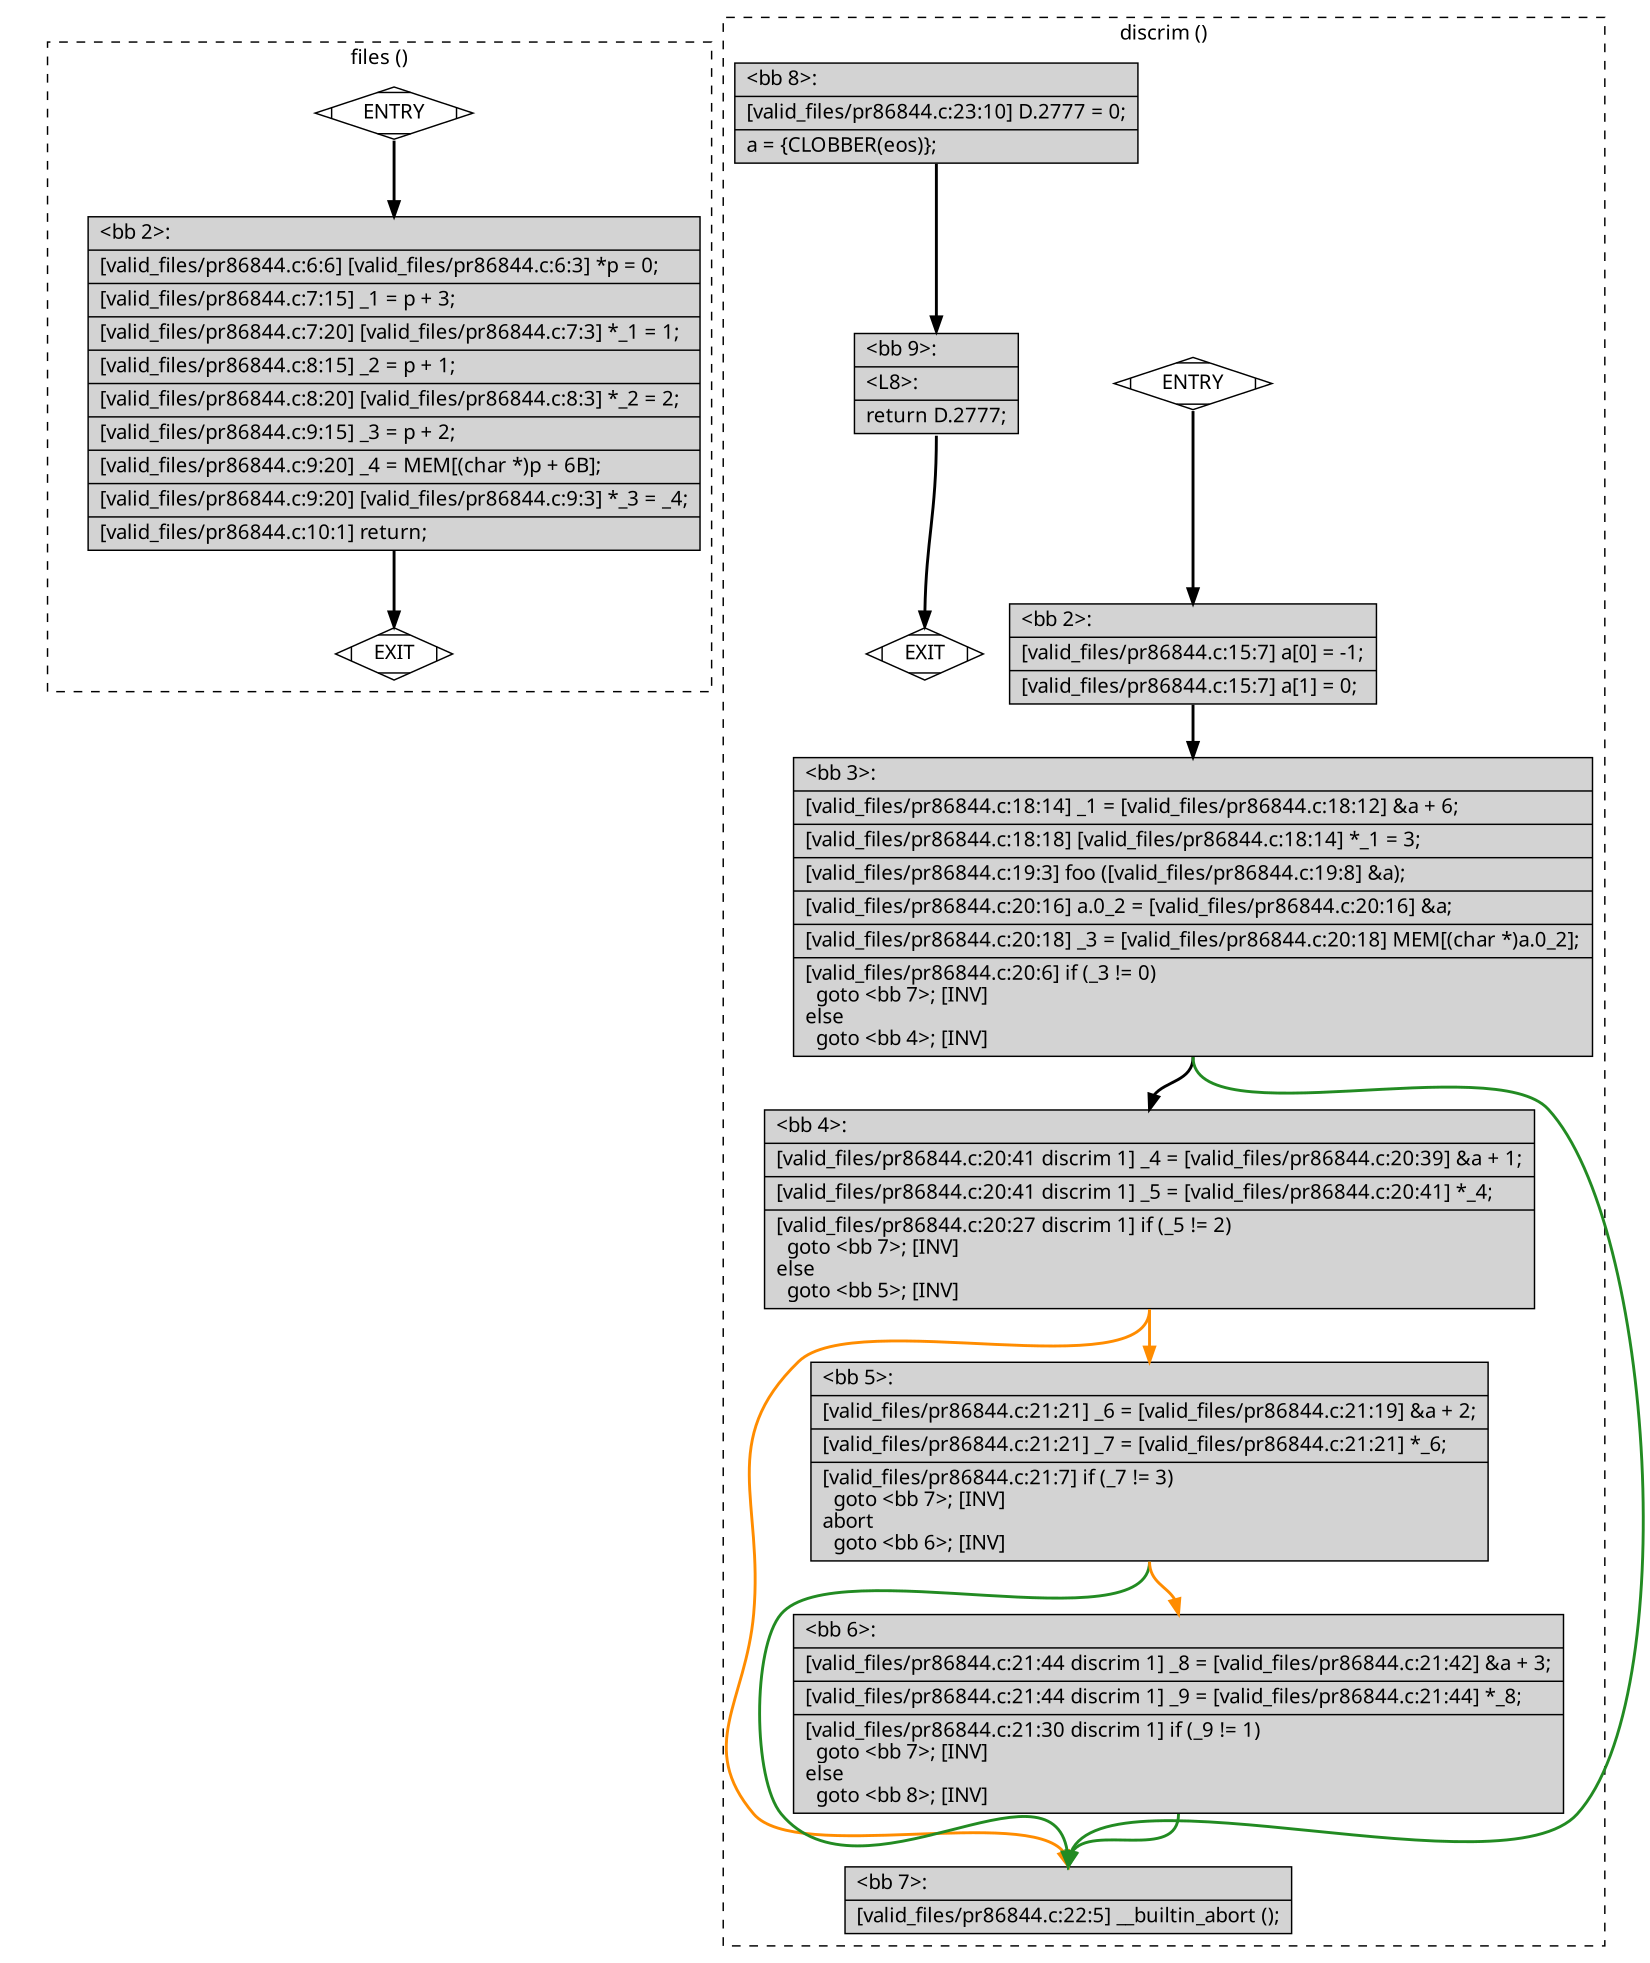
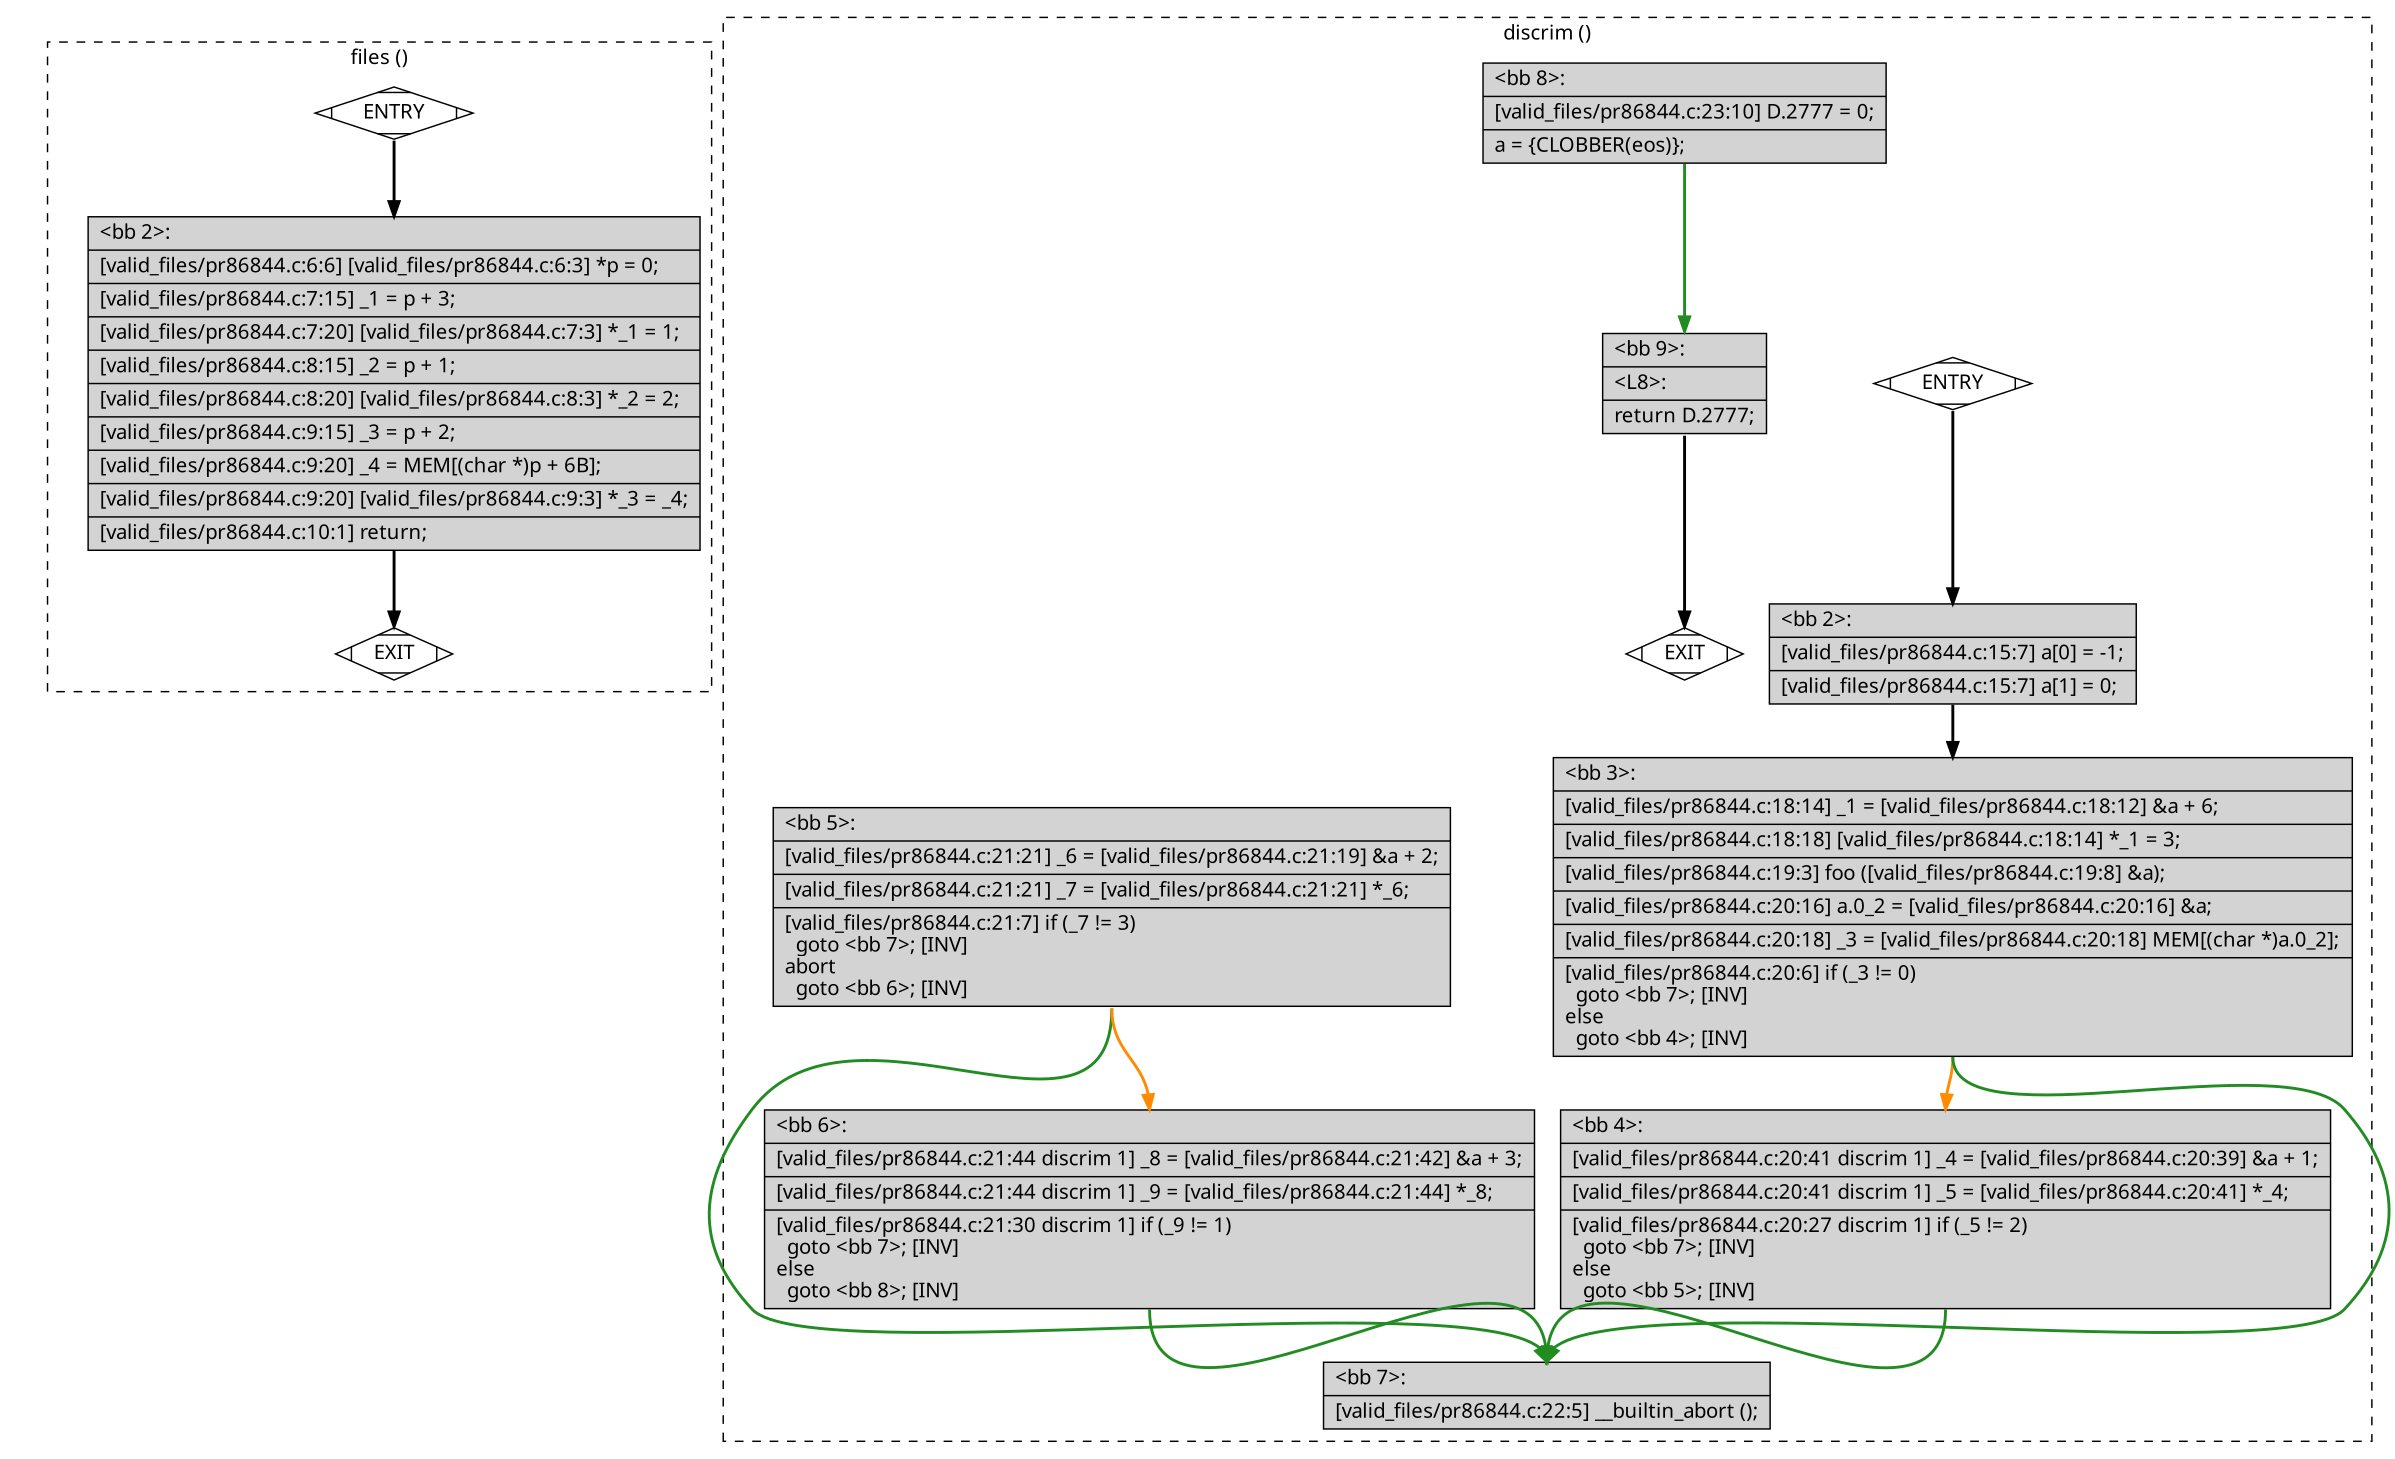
(936, 240) -> (1685, 240)
(1178, 1080) -> (1951, 1076)
(1150, 1328) -> none
(754, 1560) -> (1753, 1338)
